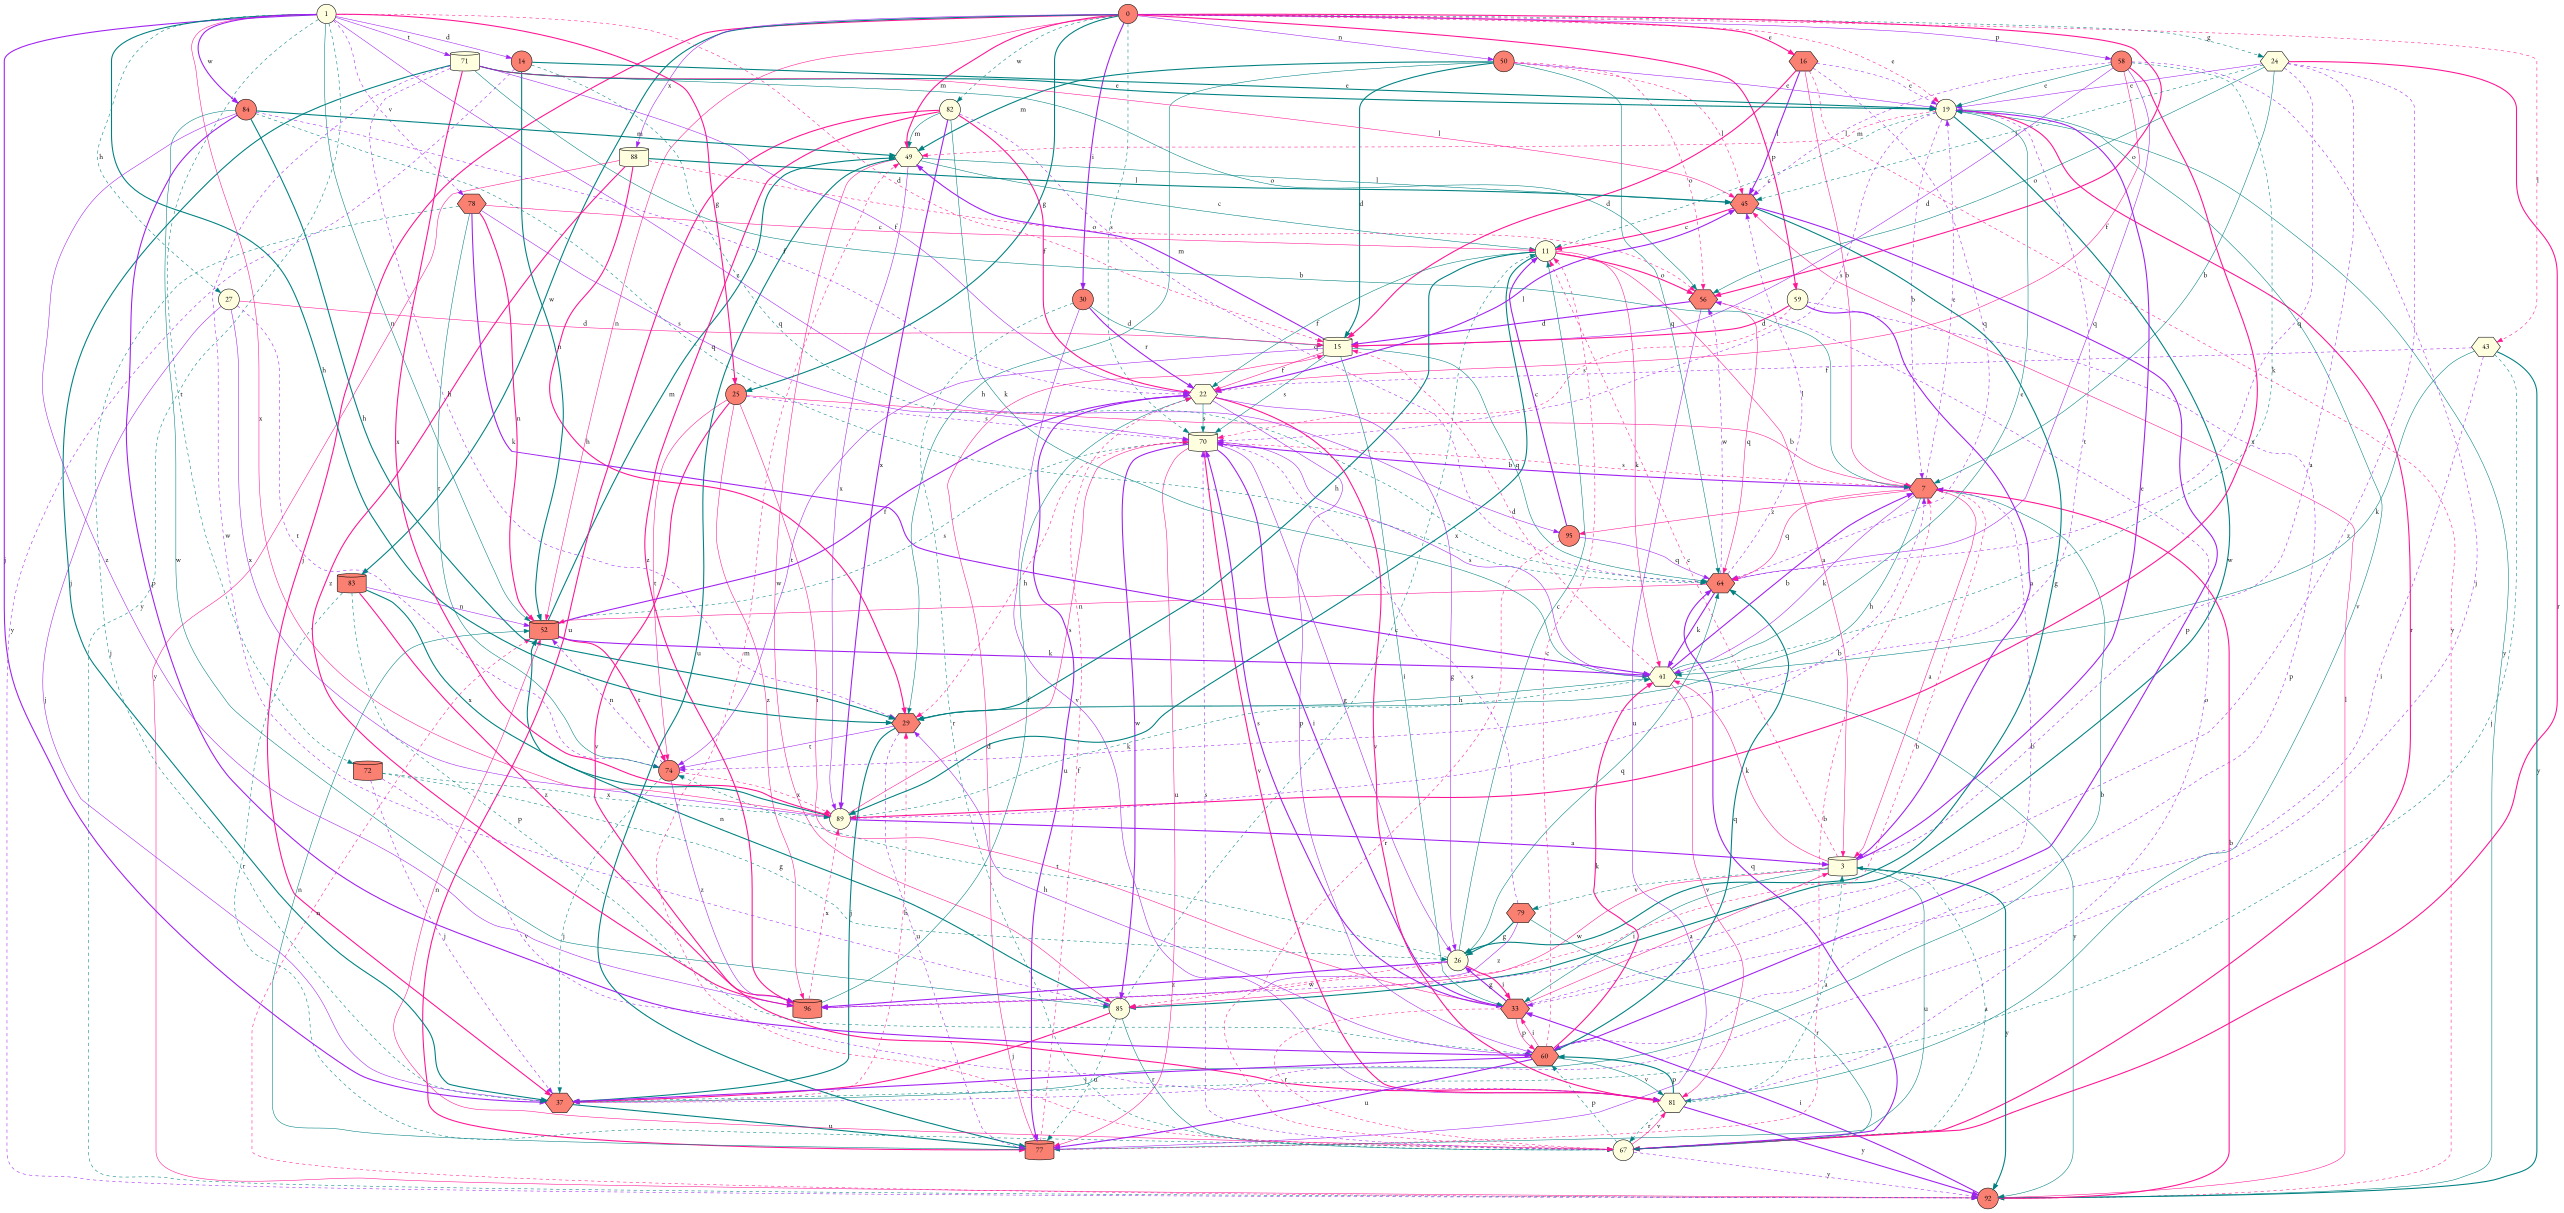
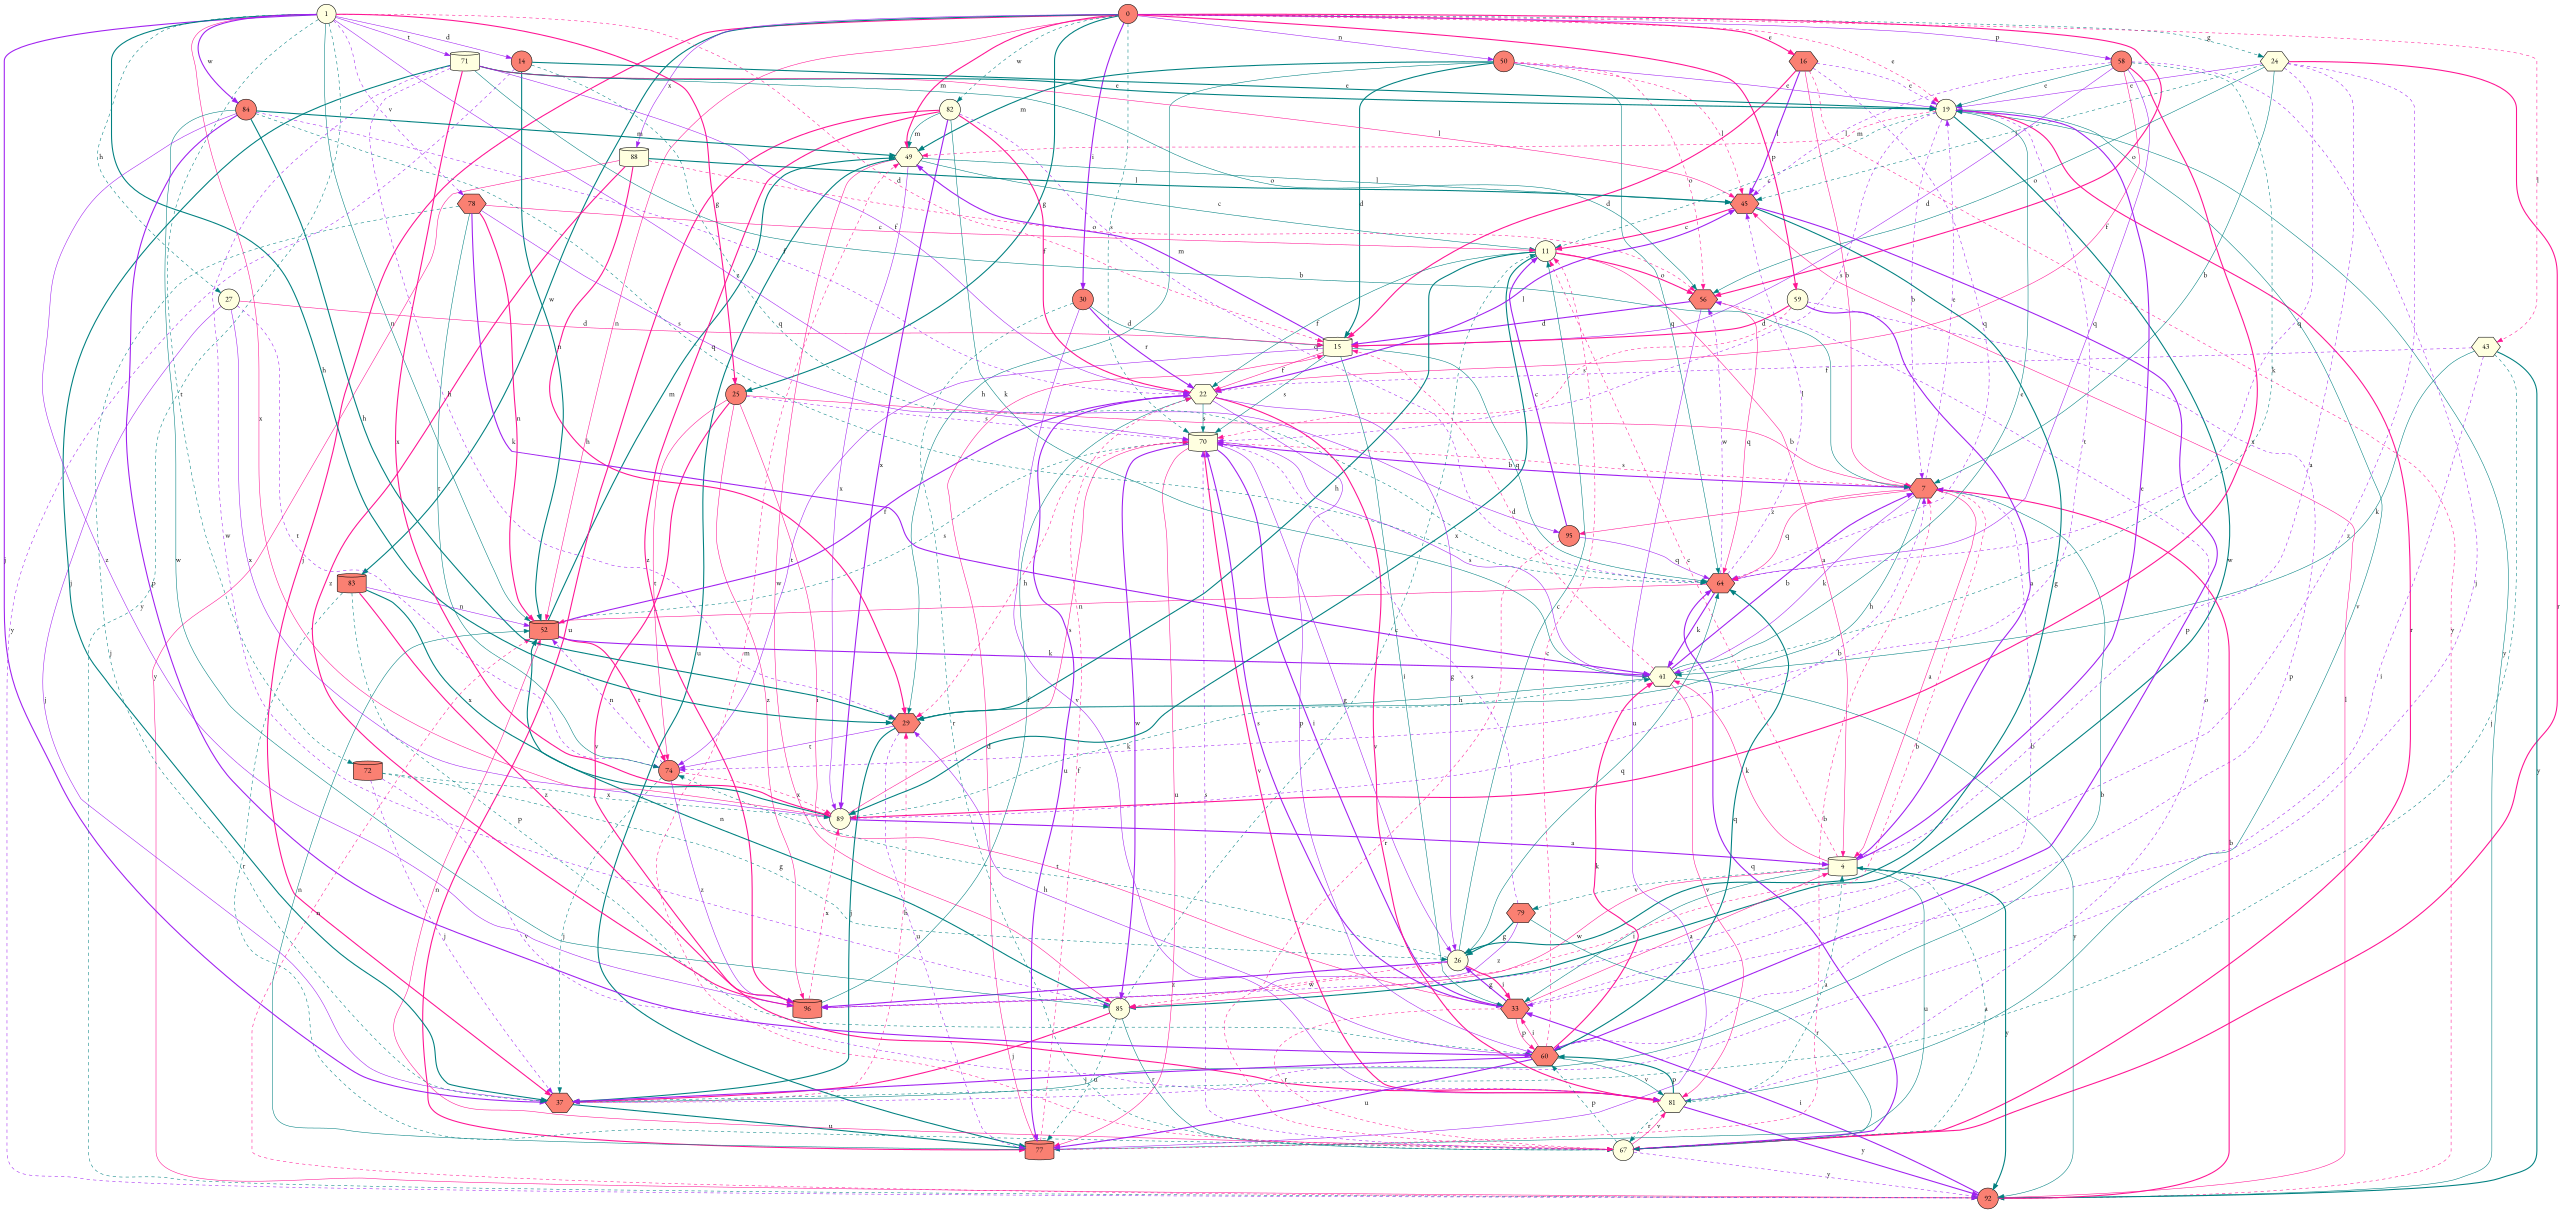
(1635, 435) -> none
(1843, 866) -> (1843, 866)
